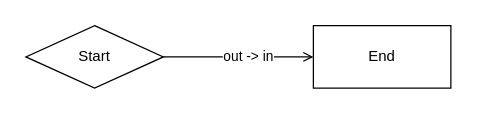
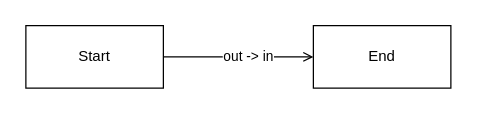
(94, 57) -> (94, 57)
